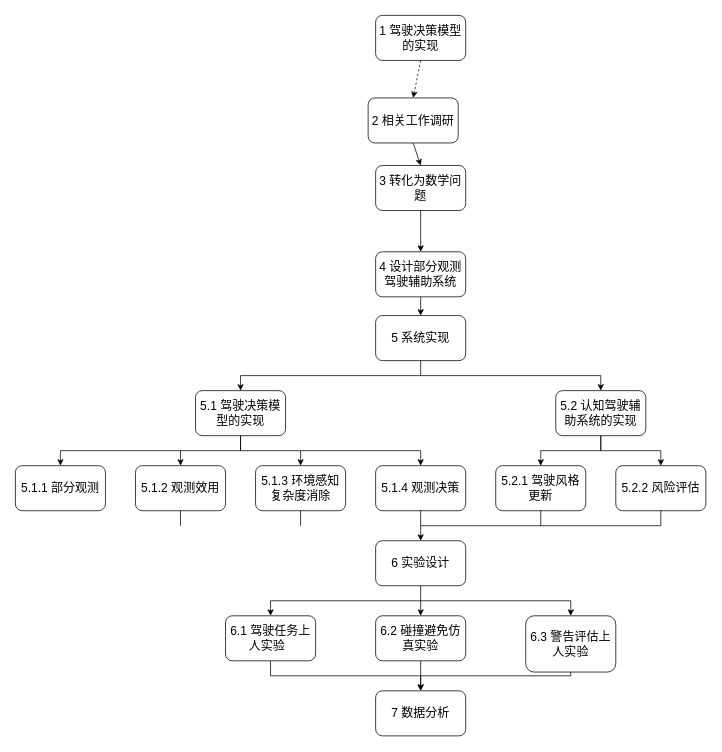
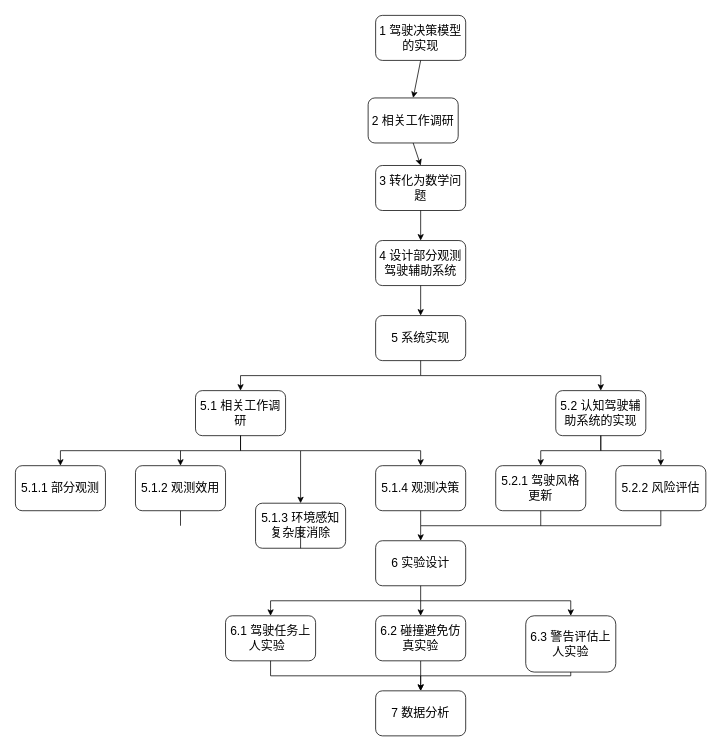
(417, 76) -> (417, 76)
(420, 274) -> (420, 263)
(240, 413) -> (240, 413)
(300, 488) -> (300, 525)
